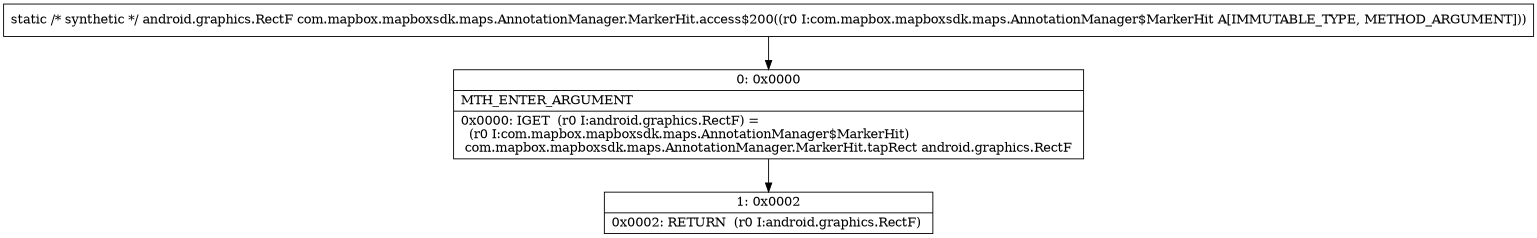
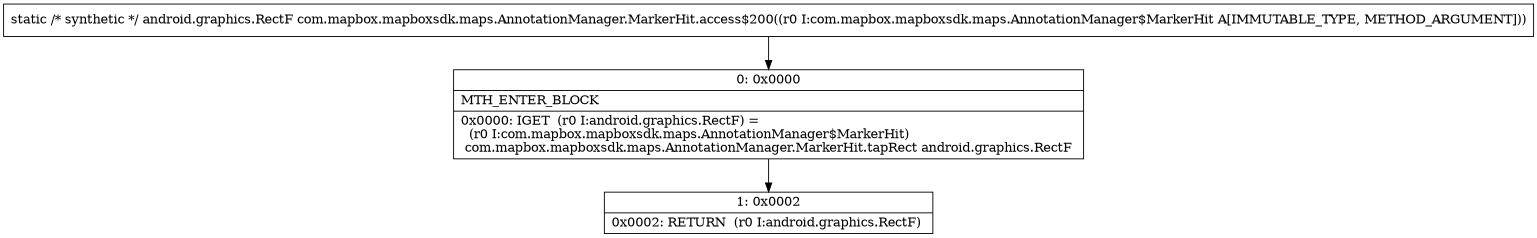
(547, 100) -> (530, 100)
